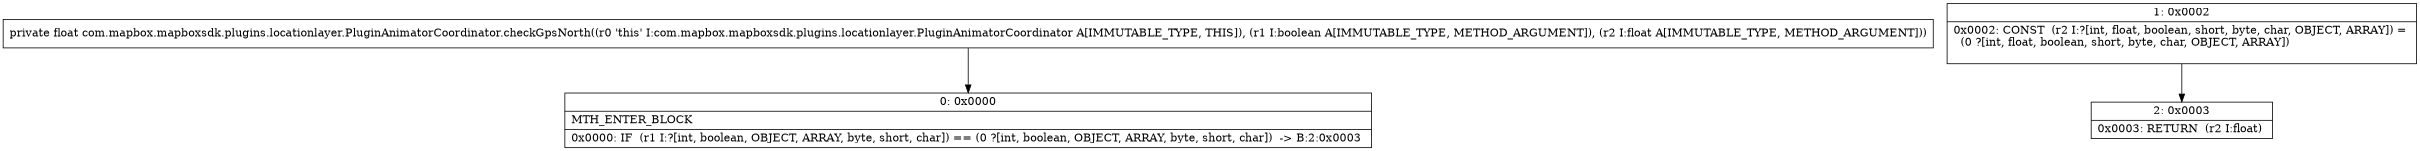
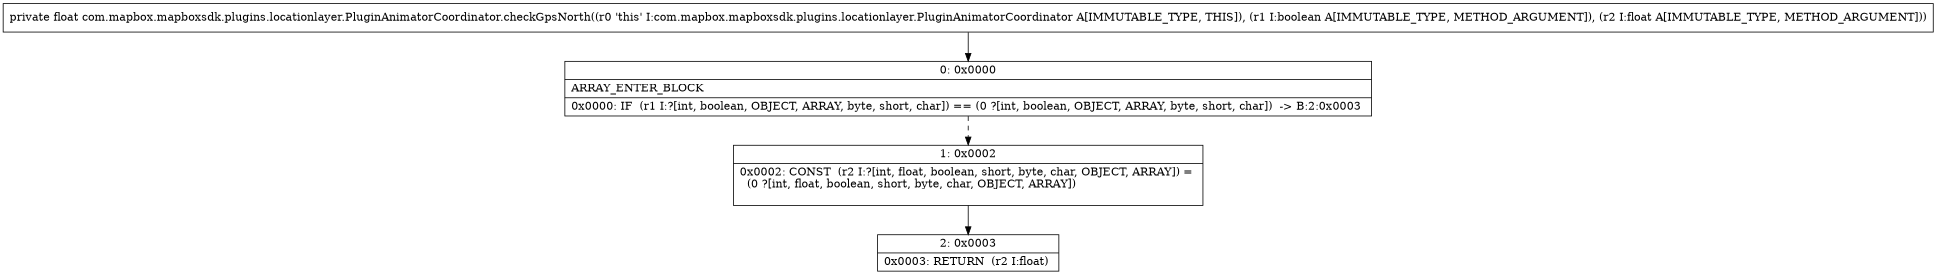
(632, 120) -> (638, 88)
none -> (968, 127)
